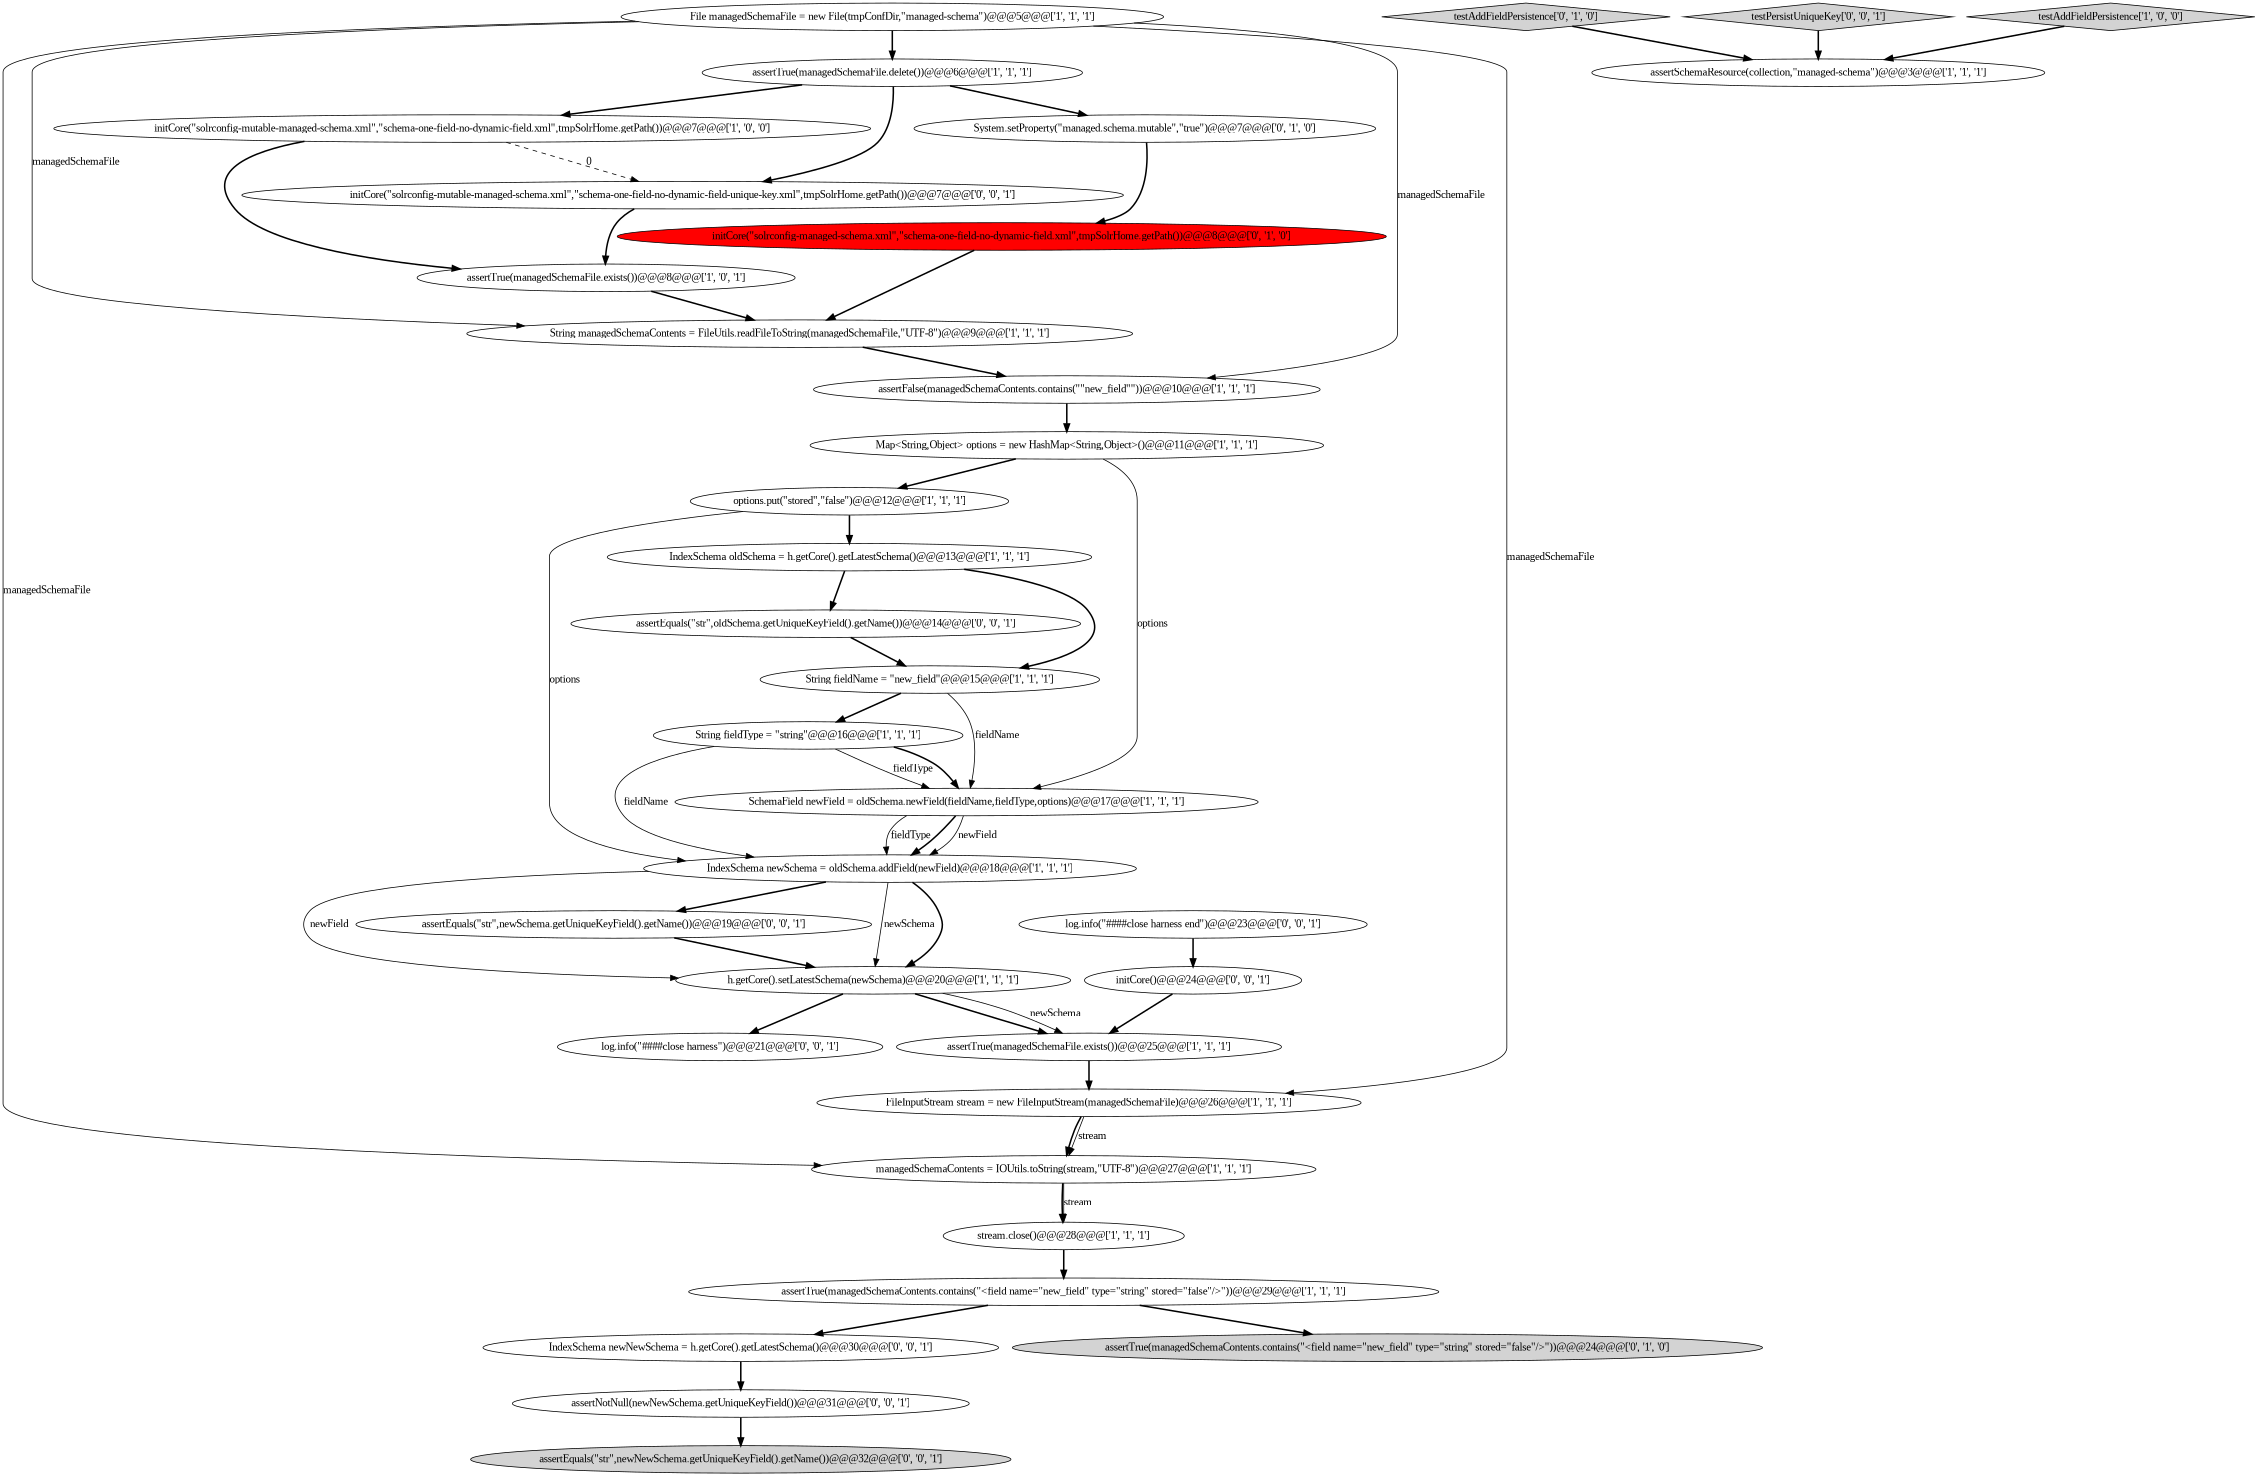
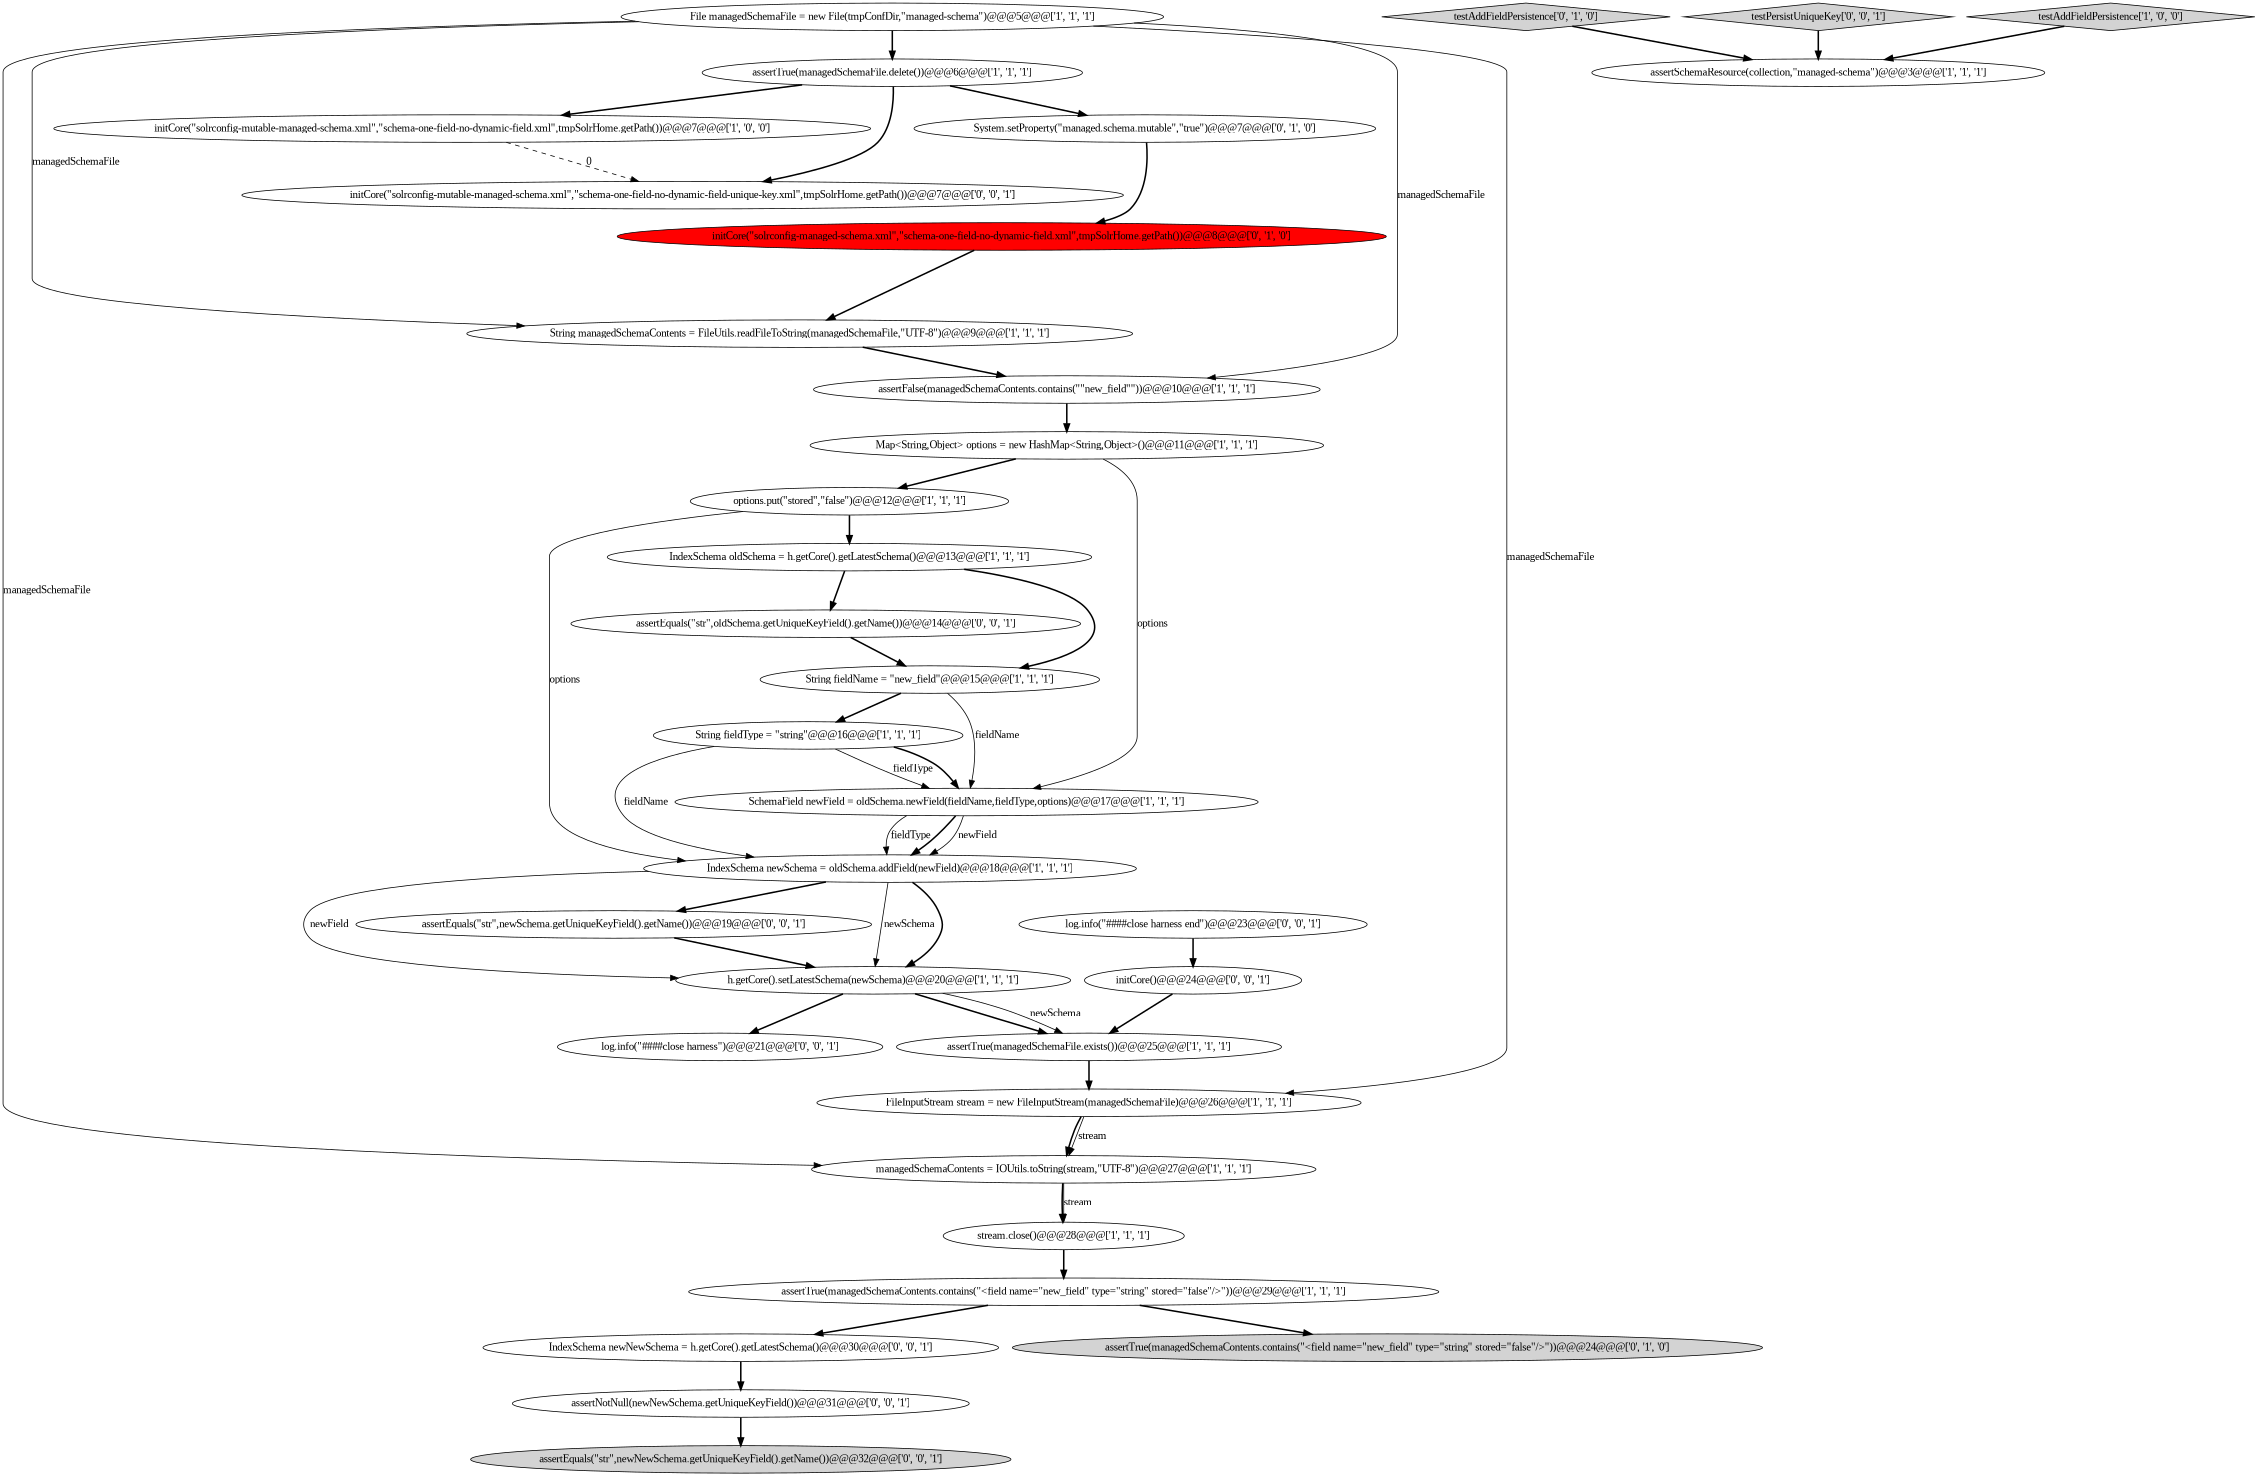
(606, 278) -> none
